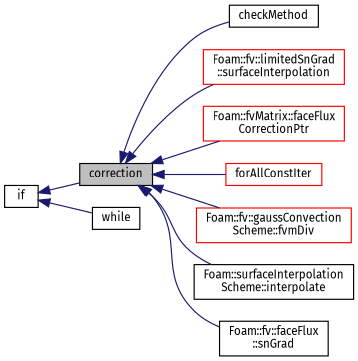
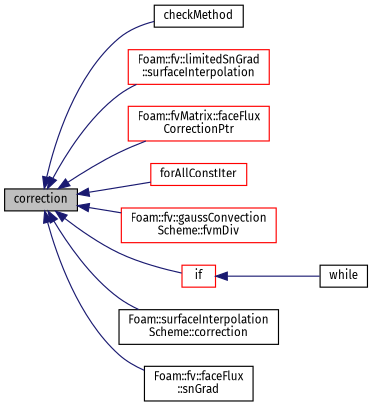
(65, 186) -> (120, 253)
(21, 196) -> (199, 276)
(274, 282) -> (199, 327)
